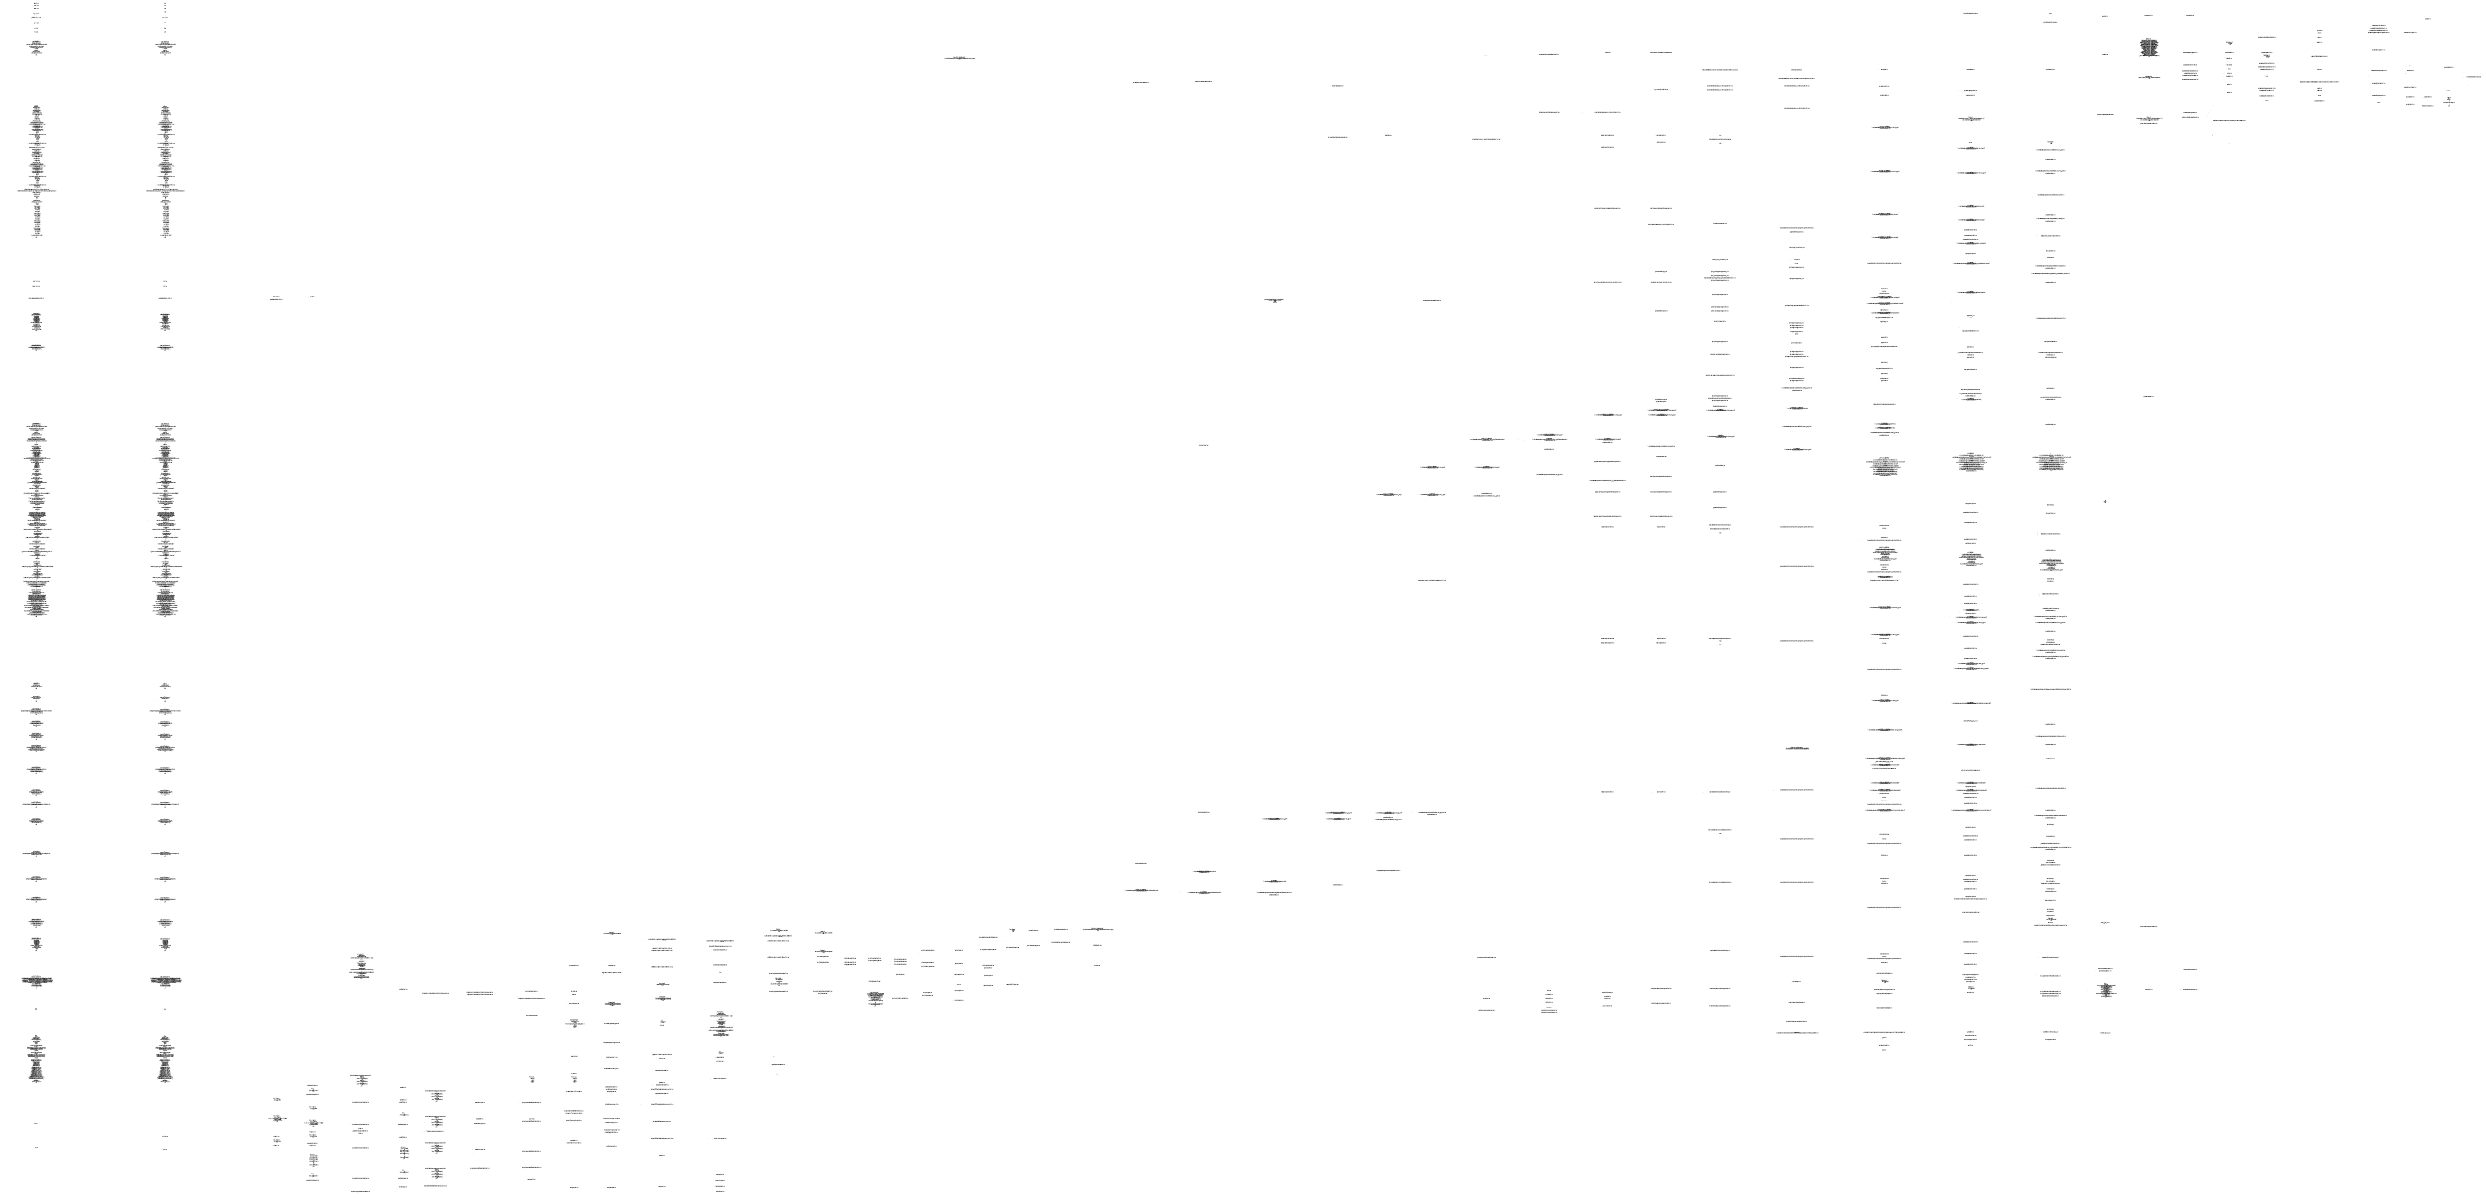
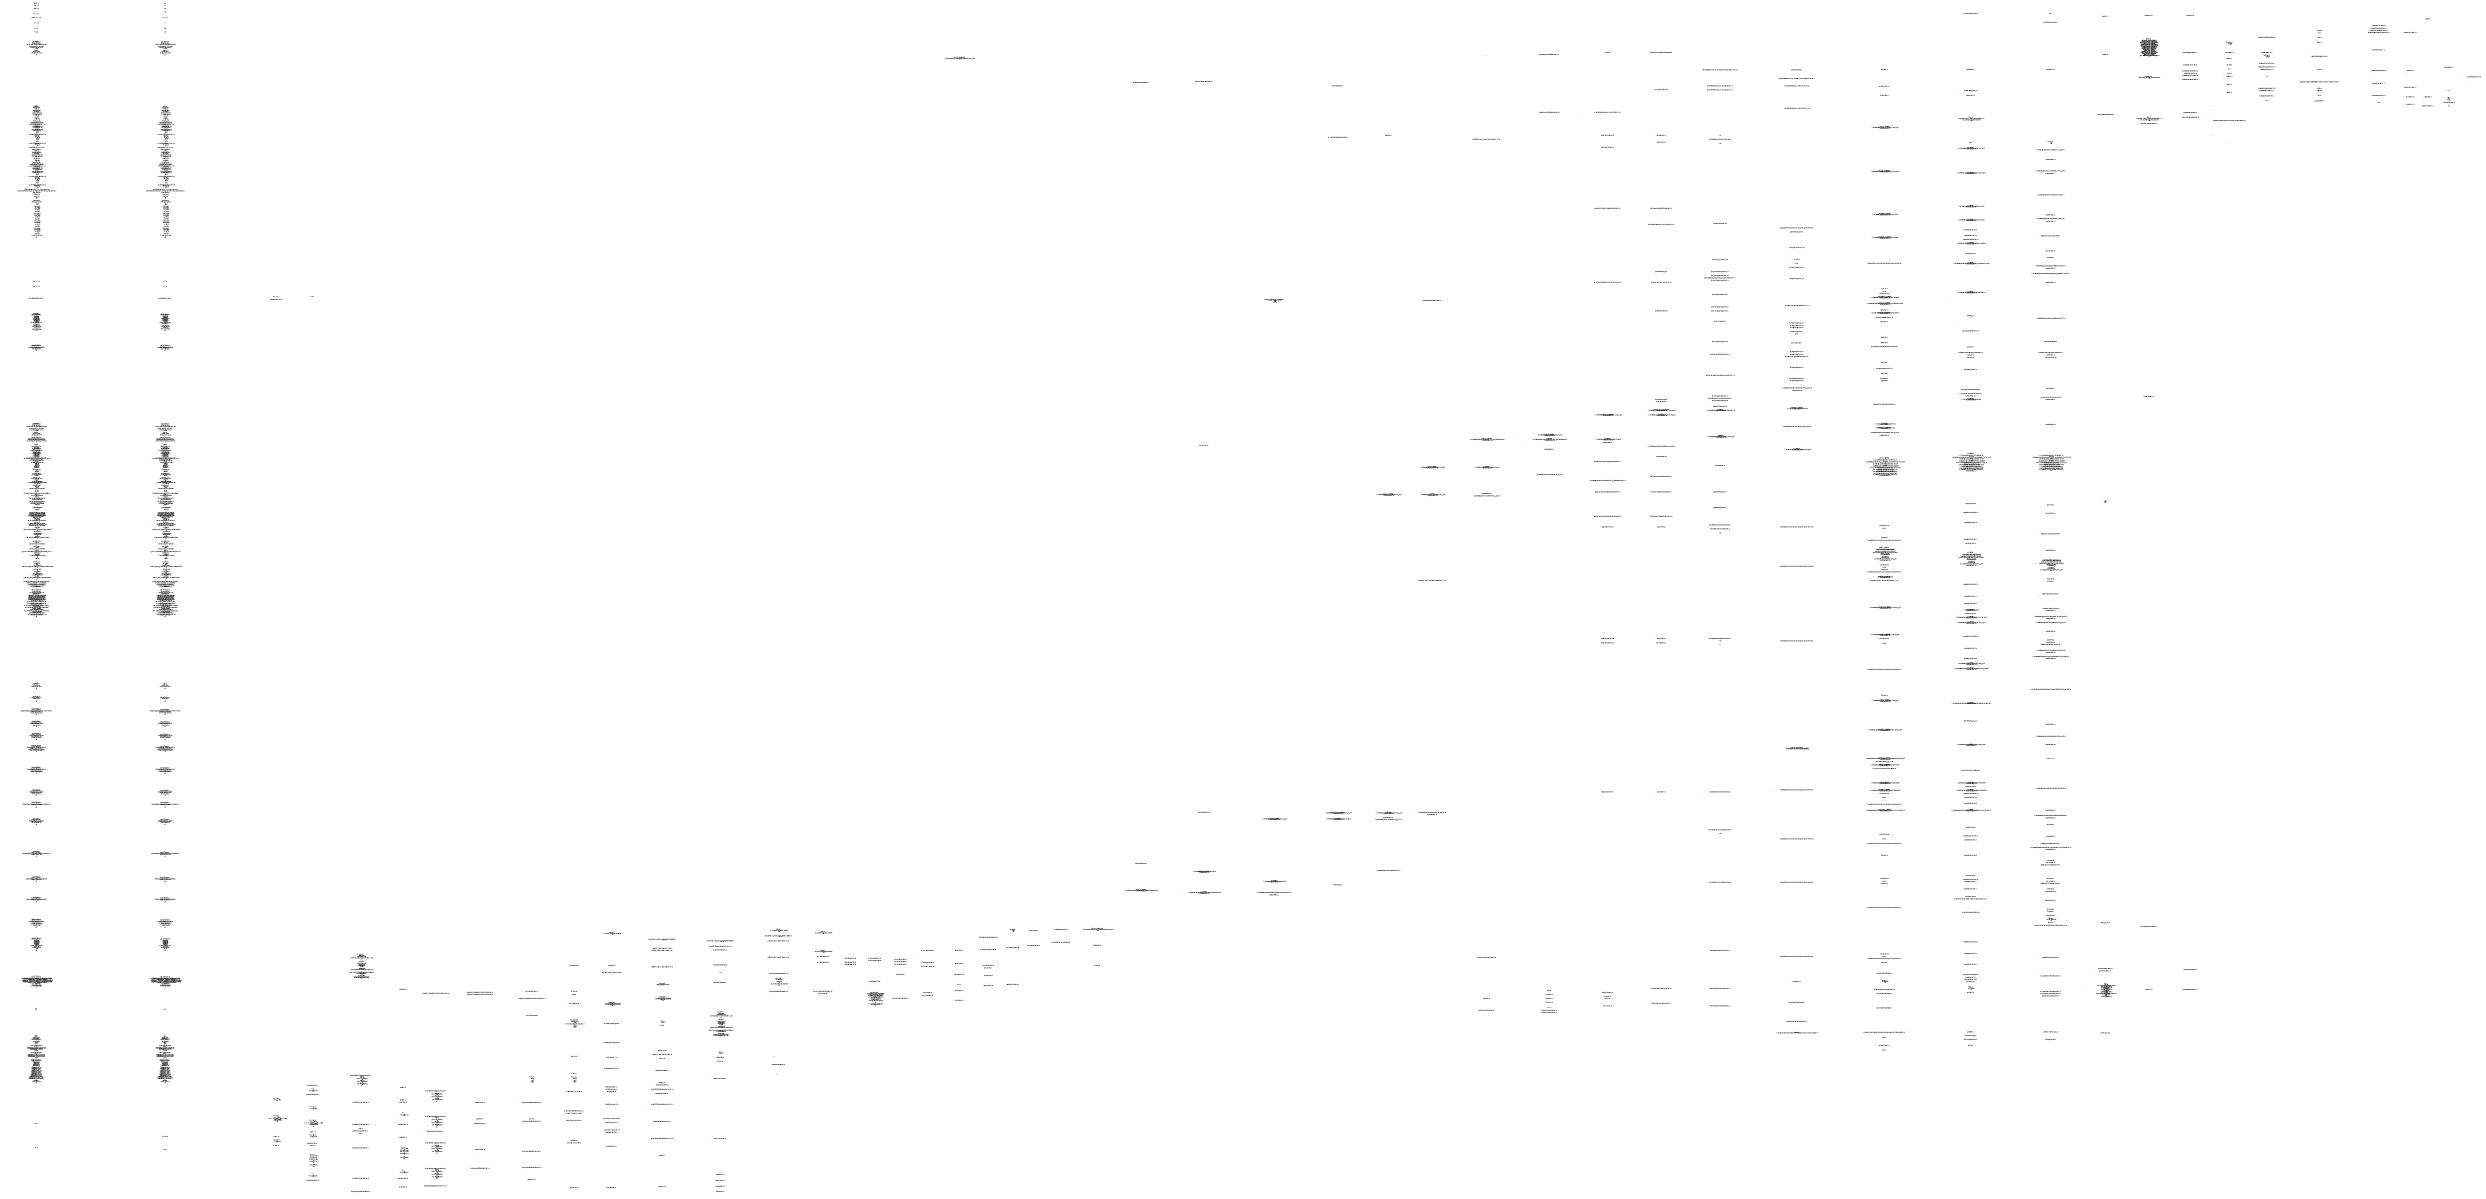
none -> (662, 1051)
